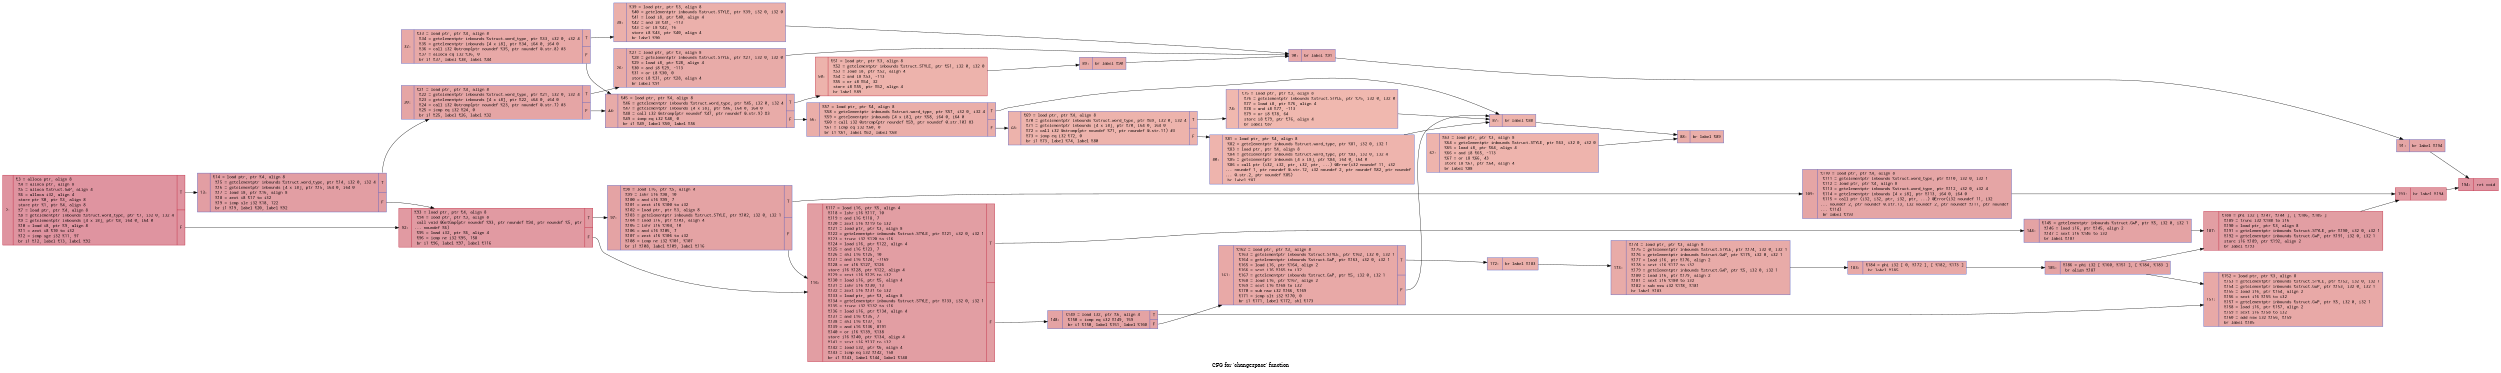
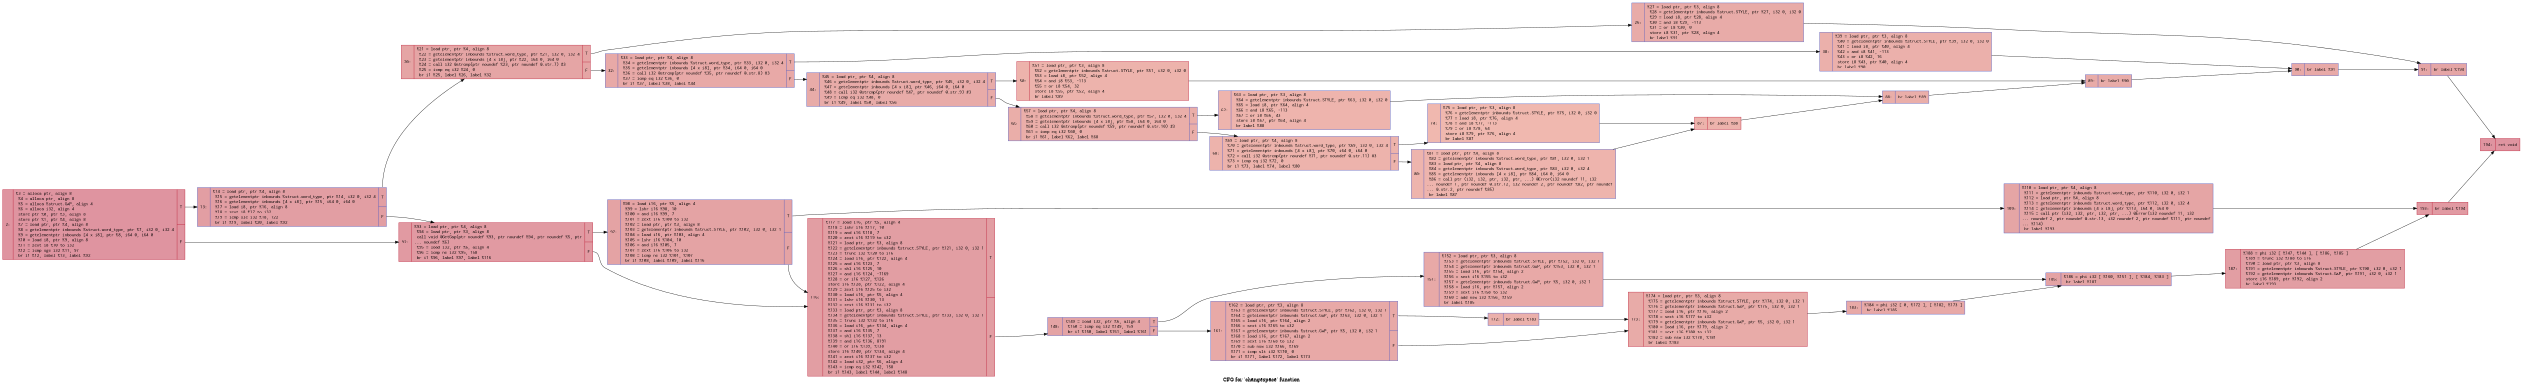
(1035, 50) -> (2111, 34)
(448, 54) -> (650, 78)
(1248, 84) -> (1206, 115)
none -> (2005, 89)
(496, 102) -> (496, 62)
(596, 111) -> (596, 71)
(1513, 121) -> (1718, 123)
(1418, 181) -> (1512, 341)
(2108, 231) -> none
(1701, 268) -> (1718, 319)
(2079, 270) -> (2080, 282)
(2173, 279) -> (1823, 279)
(1275, 301) -> (1269, 357)
(1106, 325) -> (1106, 332)
